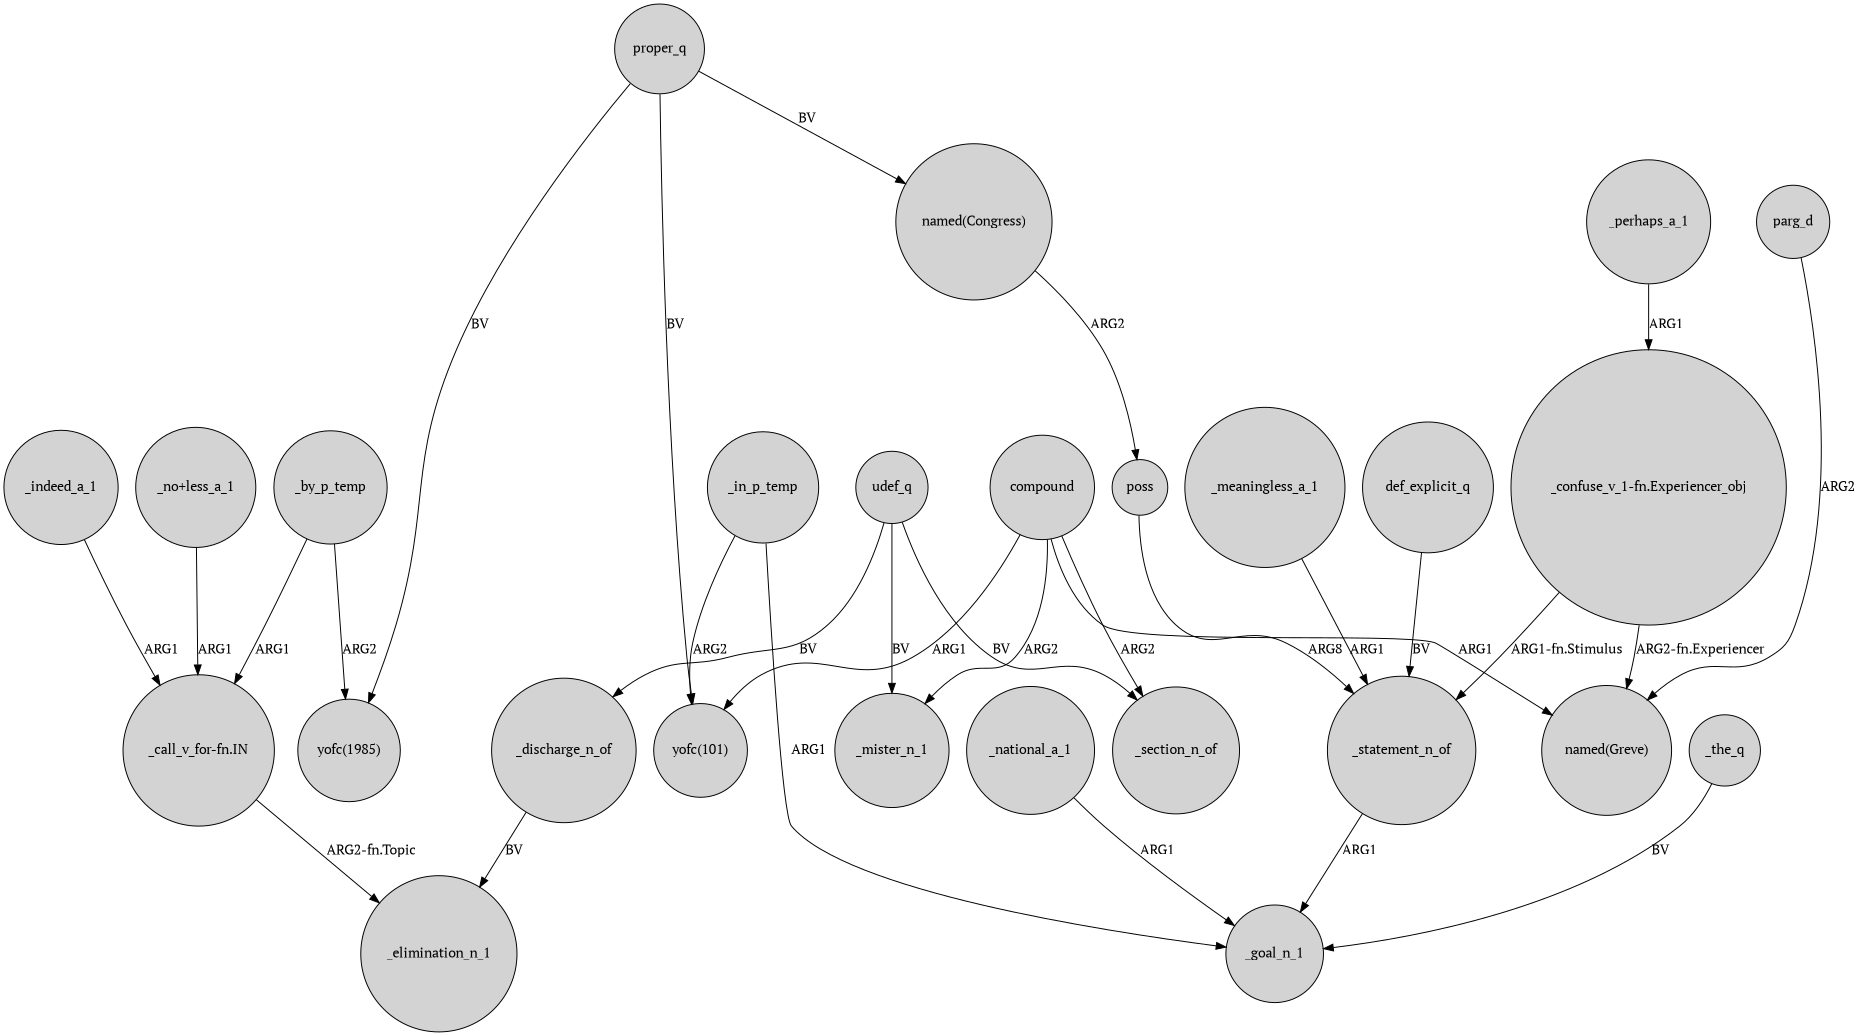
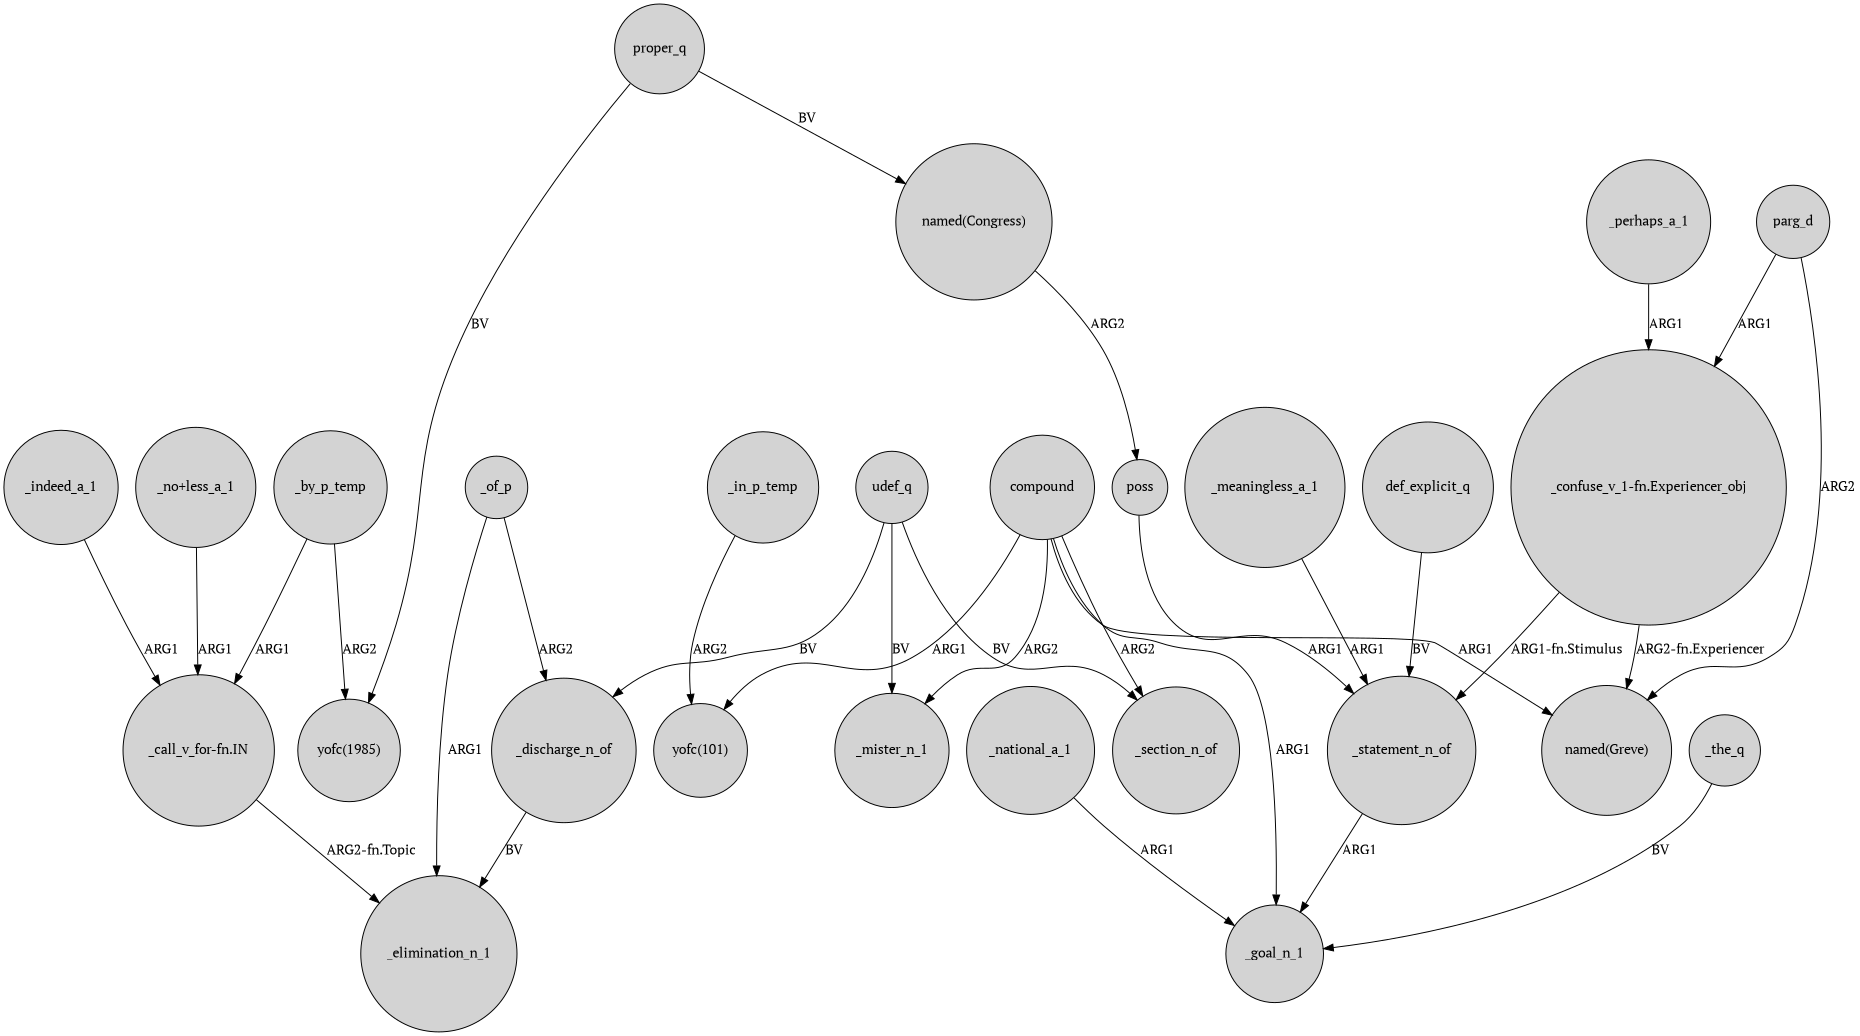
none -> (1748, 306)
(669, 394) -> none
none -> (496, 487)
(1325, 650) -> (1325, 650)
(860, 868) -> (1236, 663)
